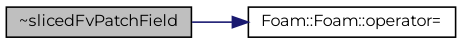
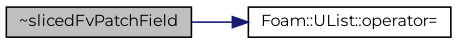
(352, 22) -> (350, 22)
